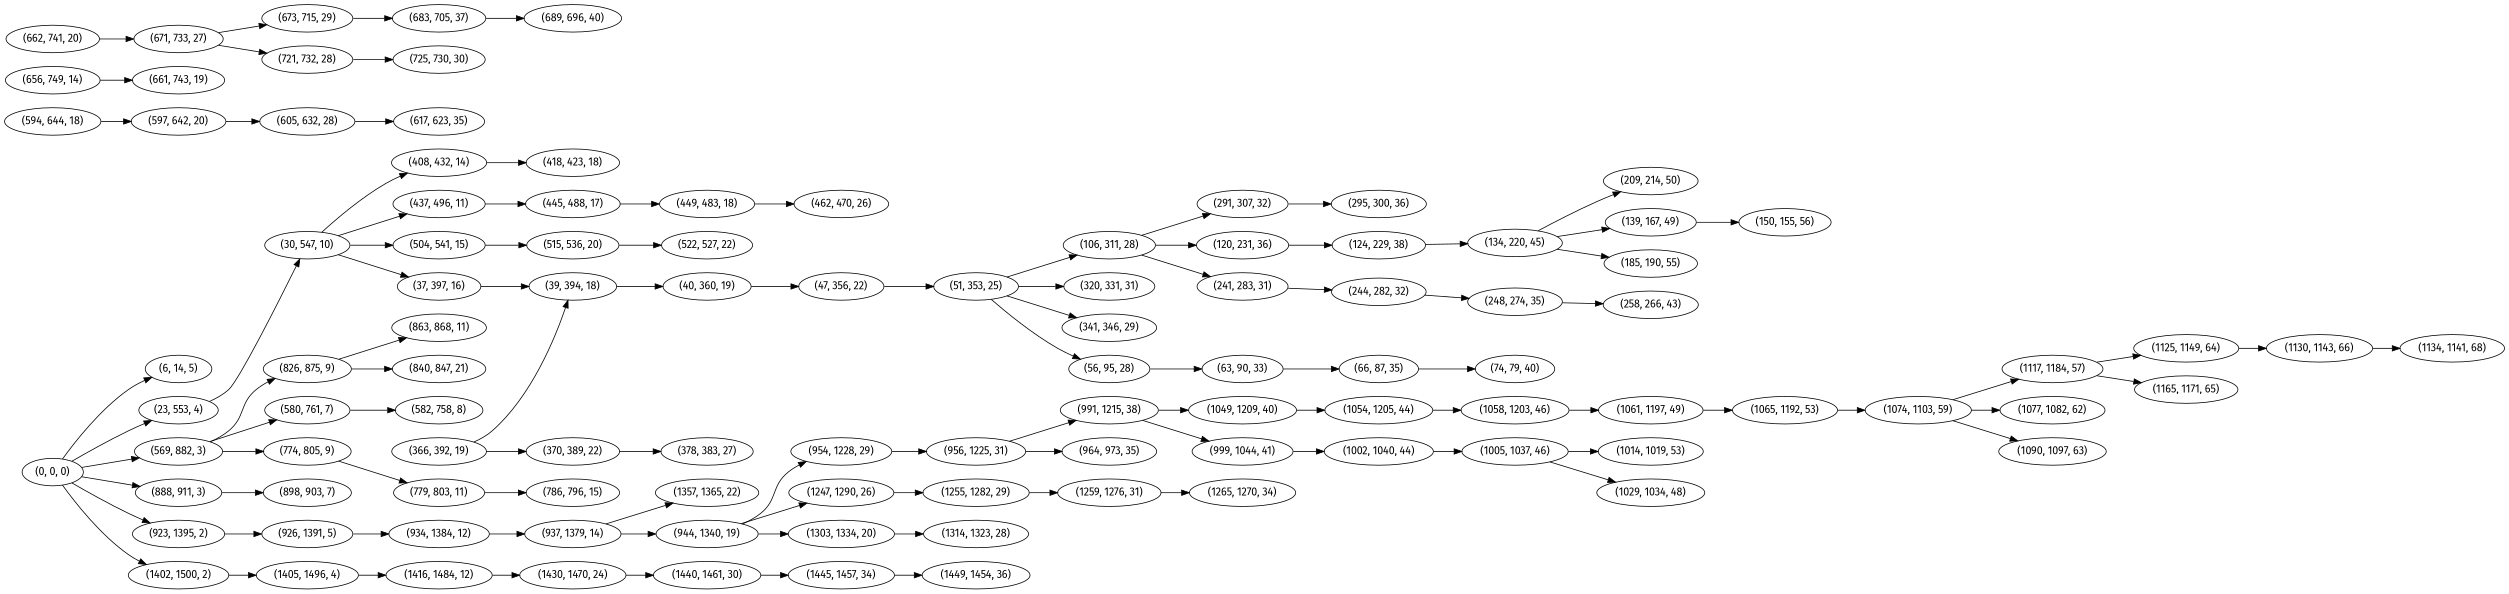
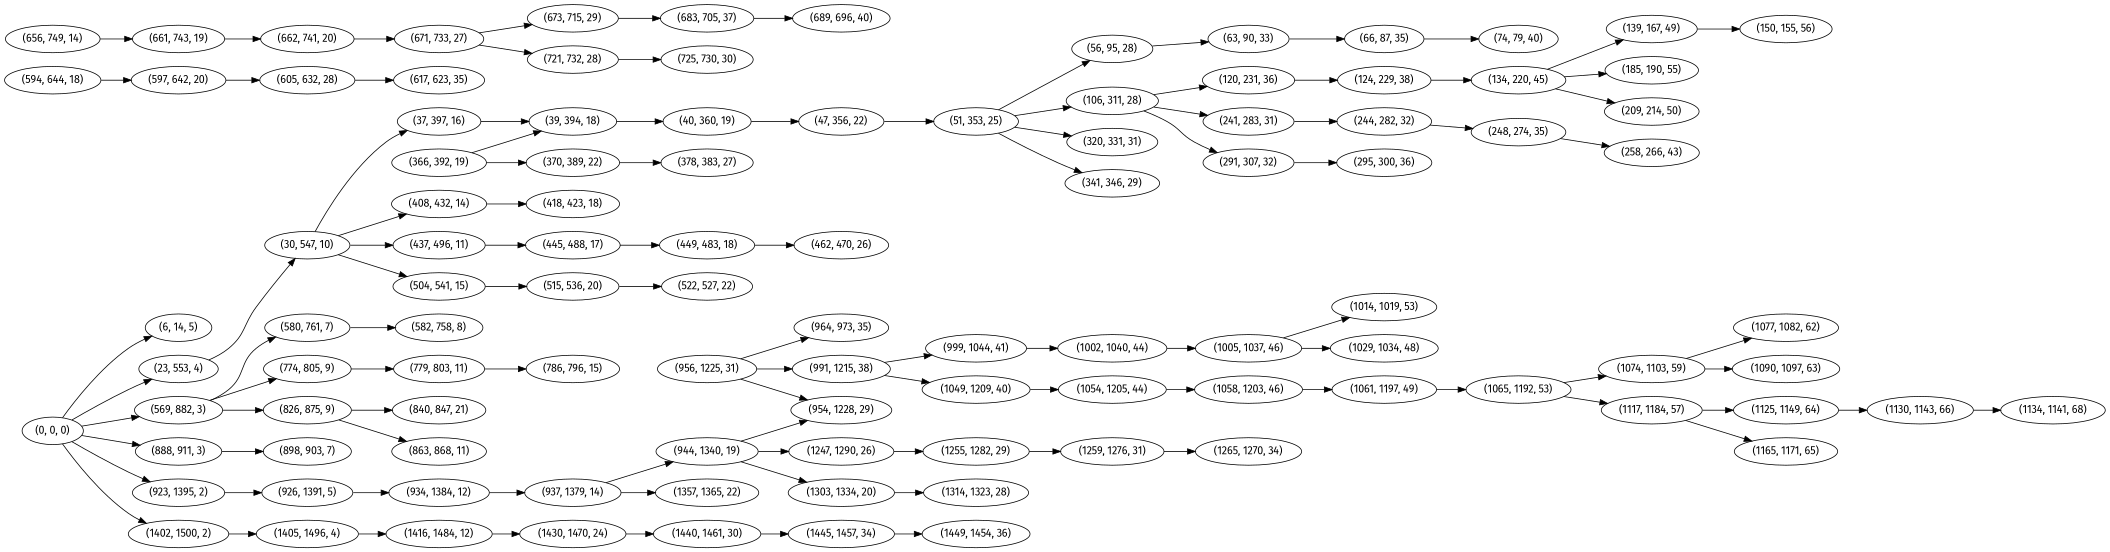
none -> (239, 39)
(1982, 391) -> (1582, 399)
(905, 451) -> (770, 388)
